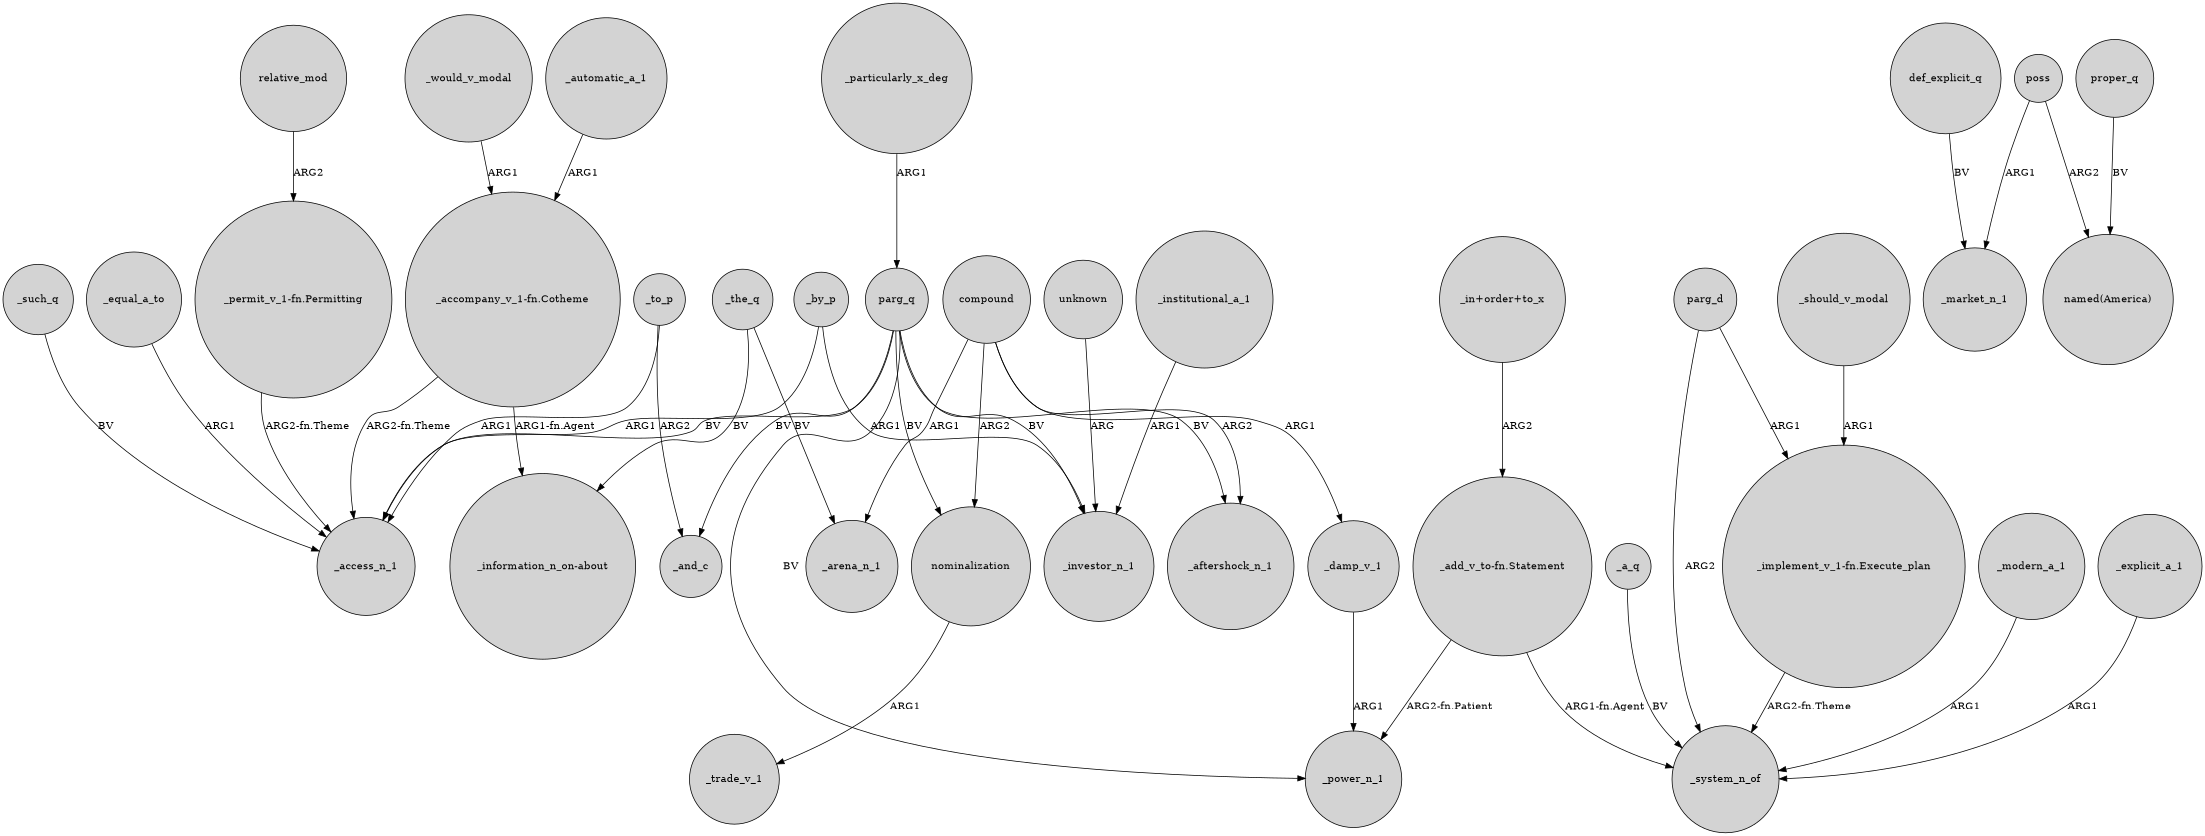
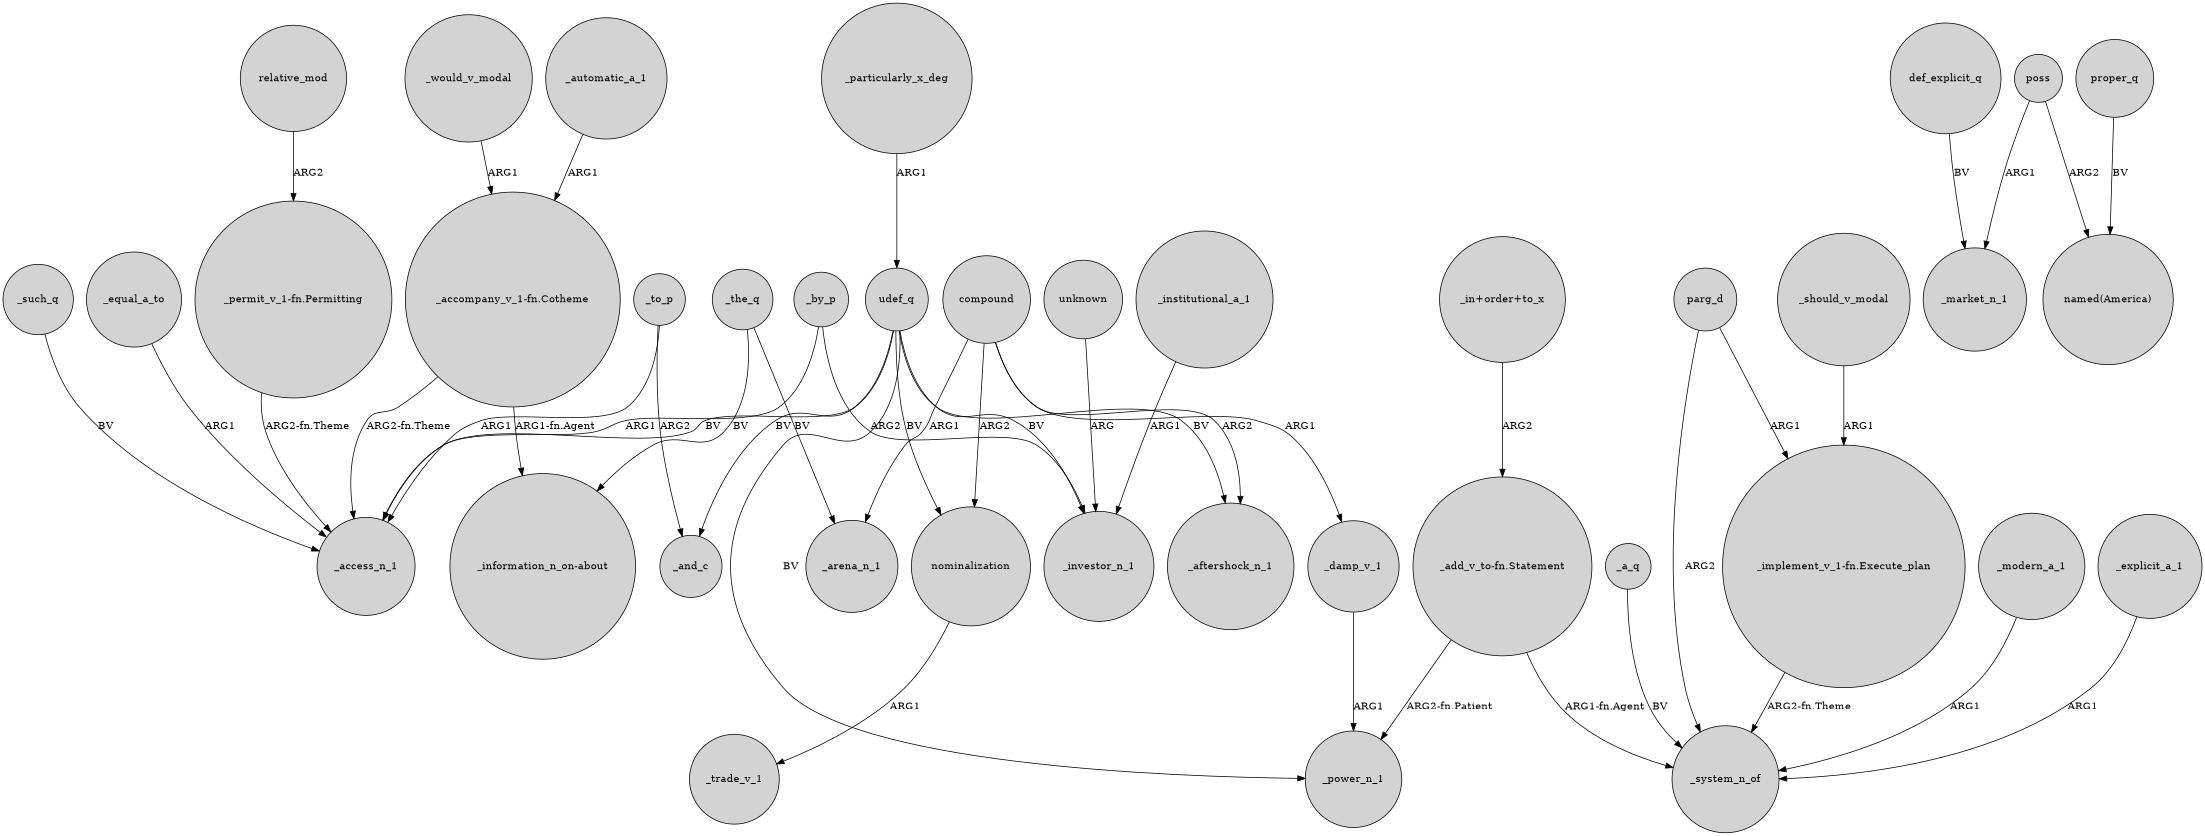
(897, 300) -> (897, 300)
(886, 426) -> (886, 426)
